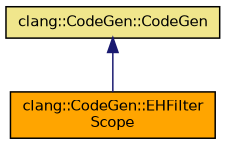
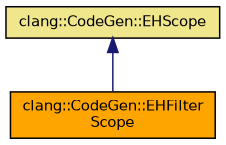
(113, 22) -> (113, 22)
